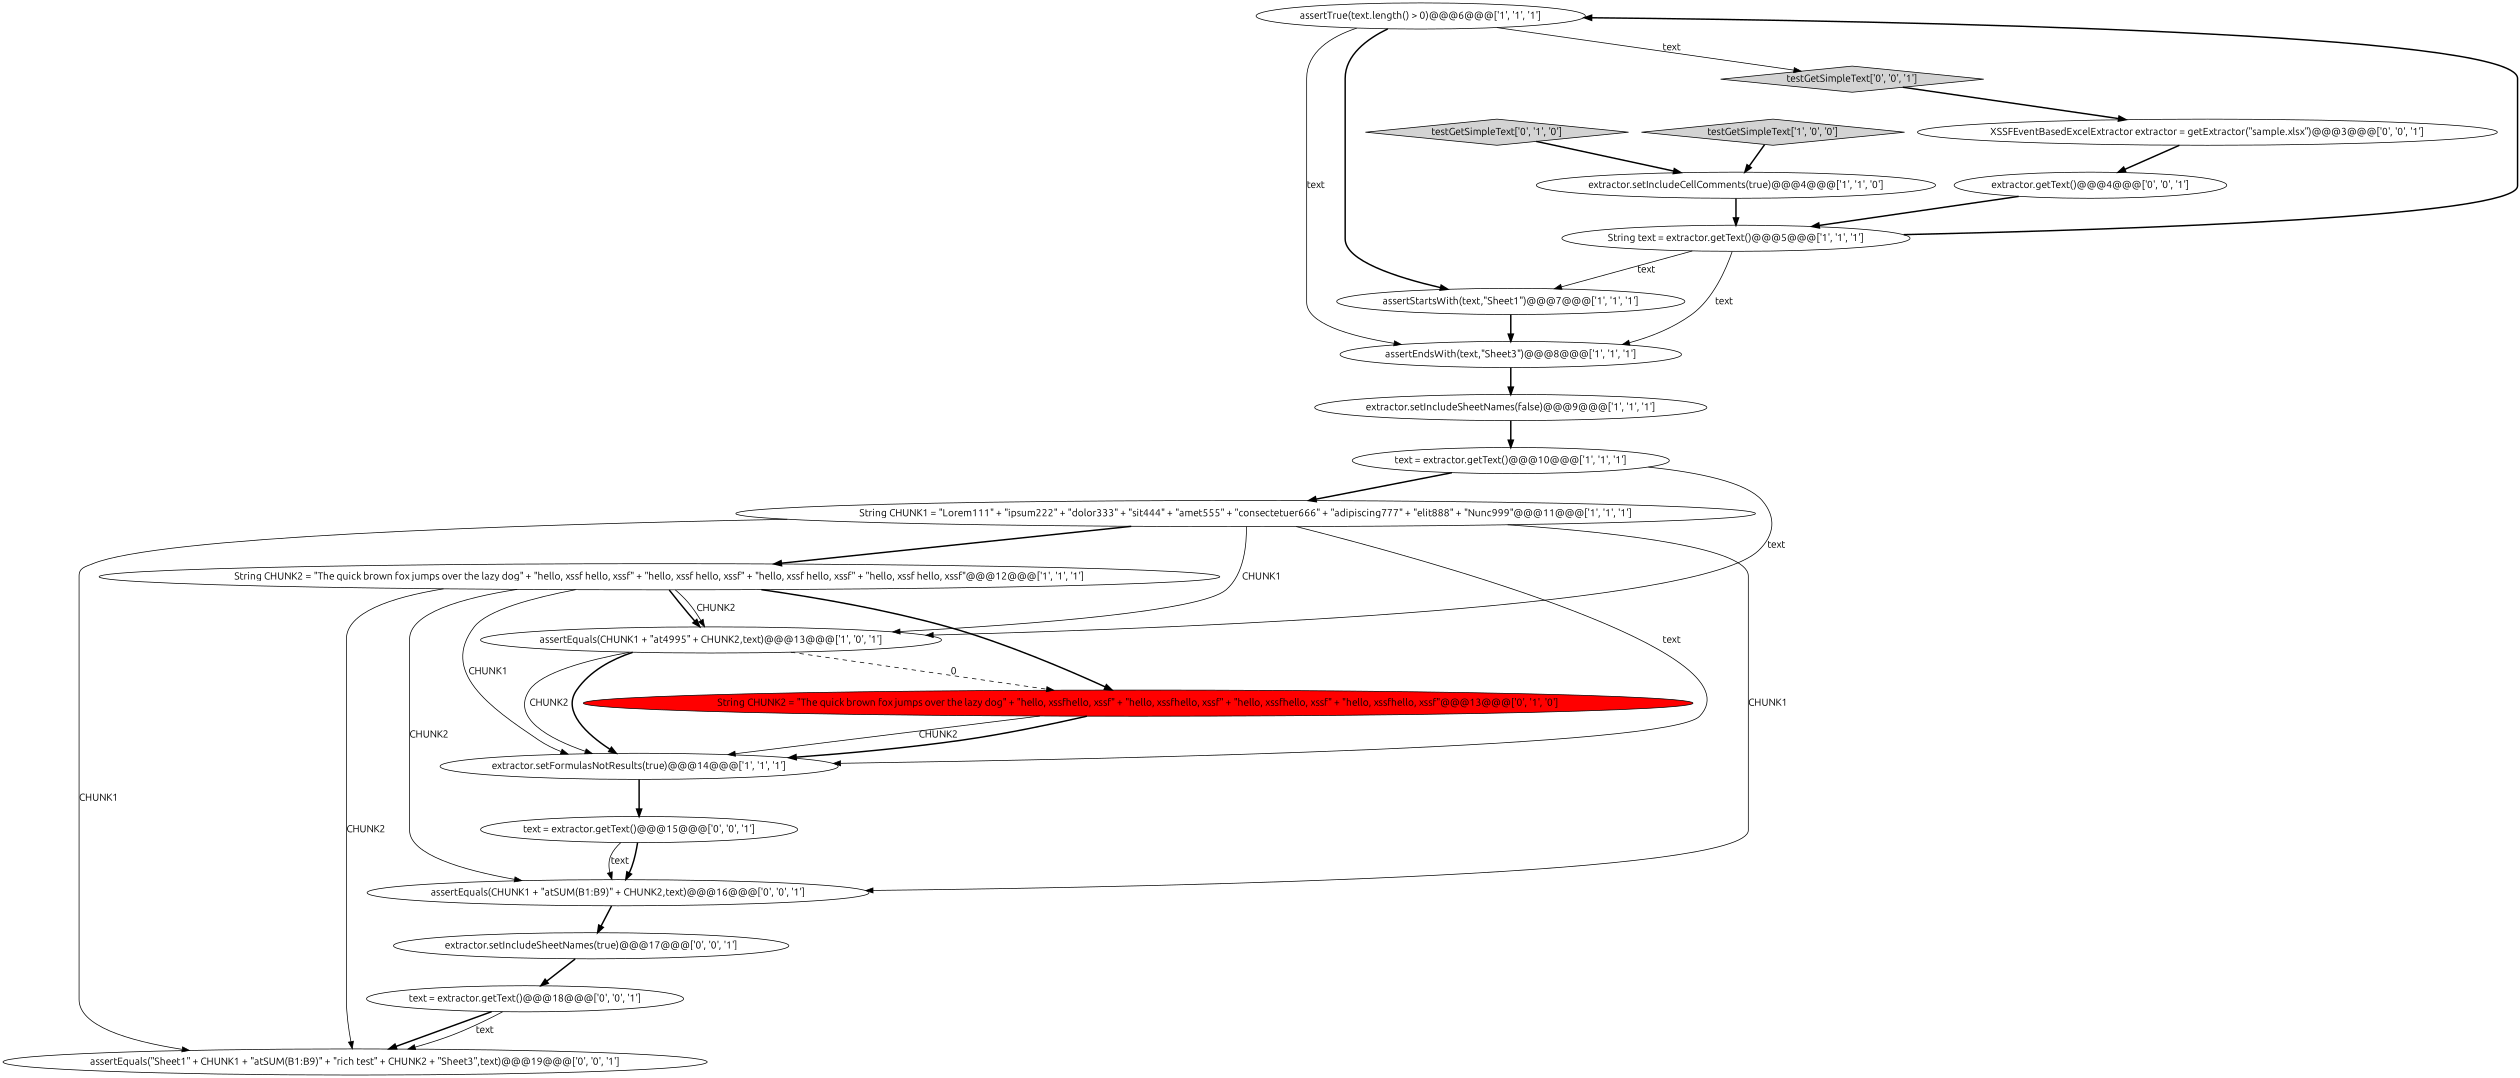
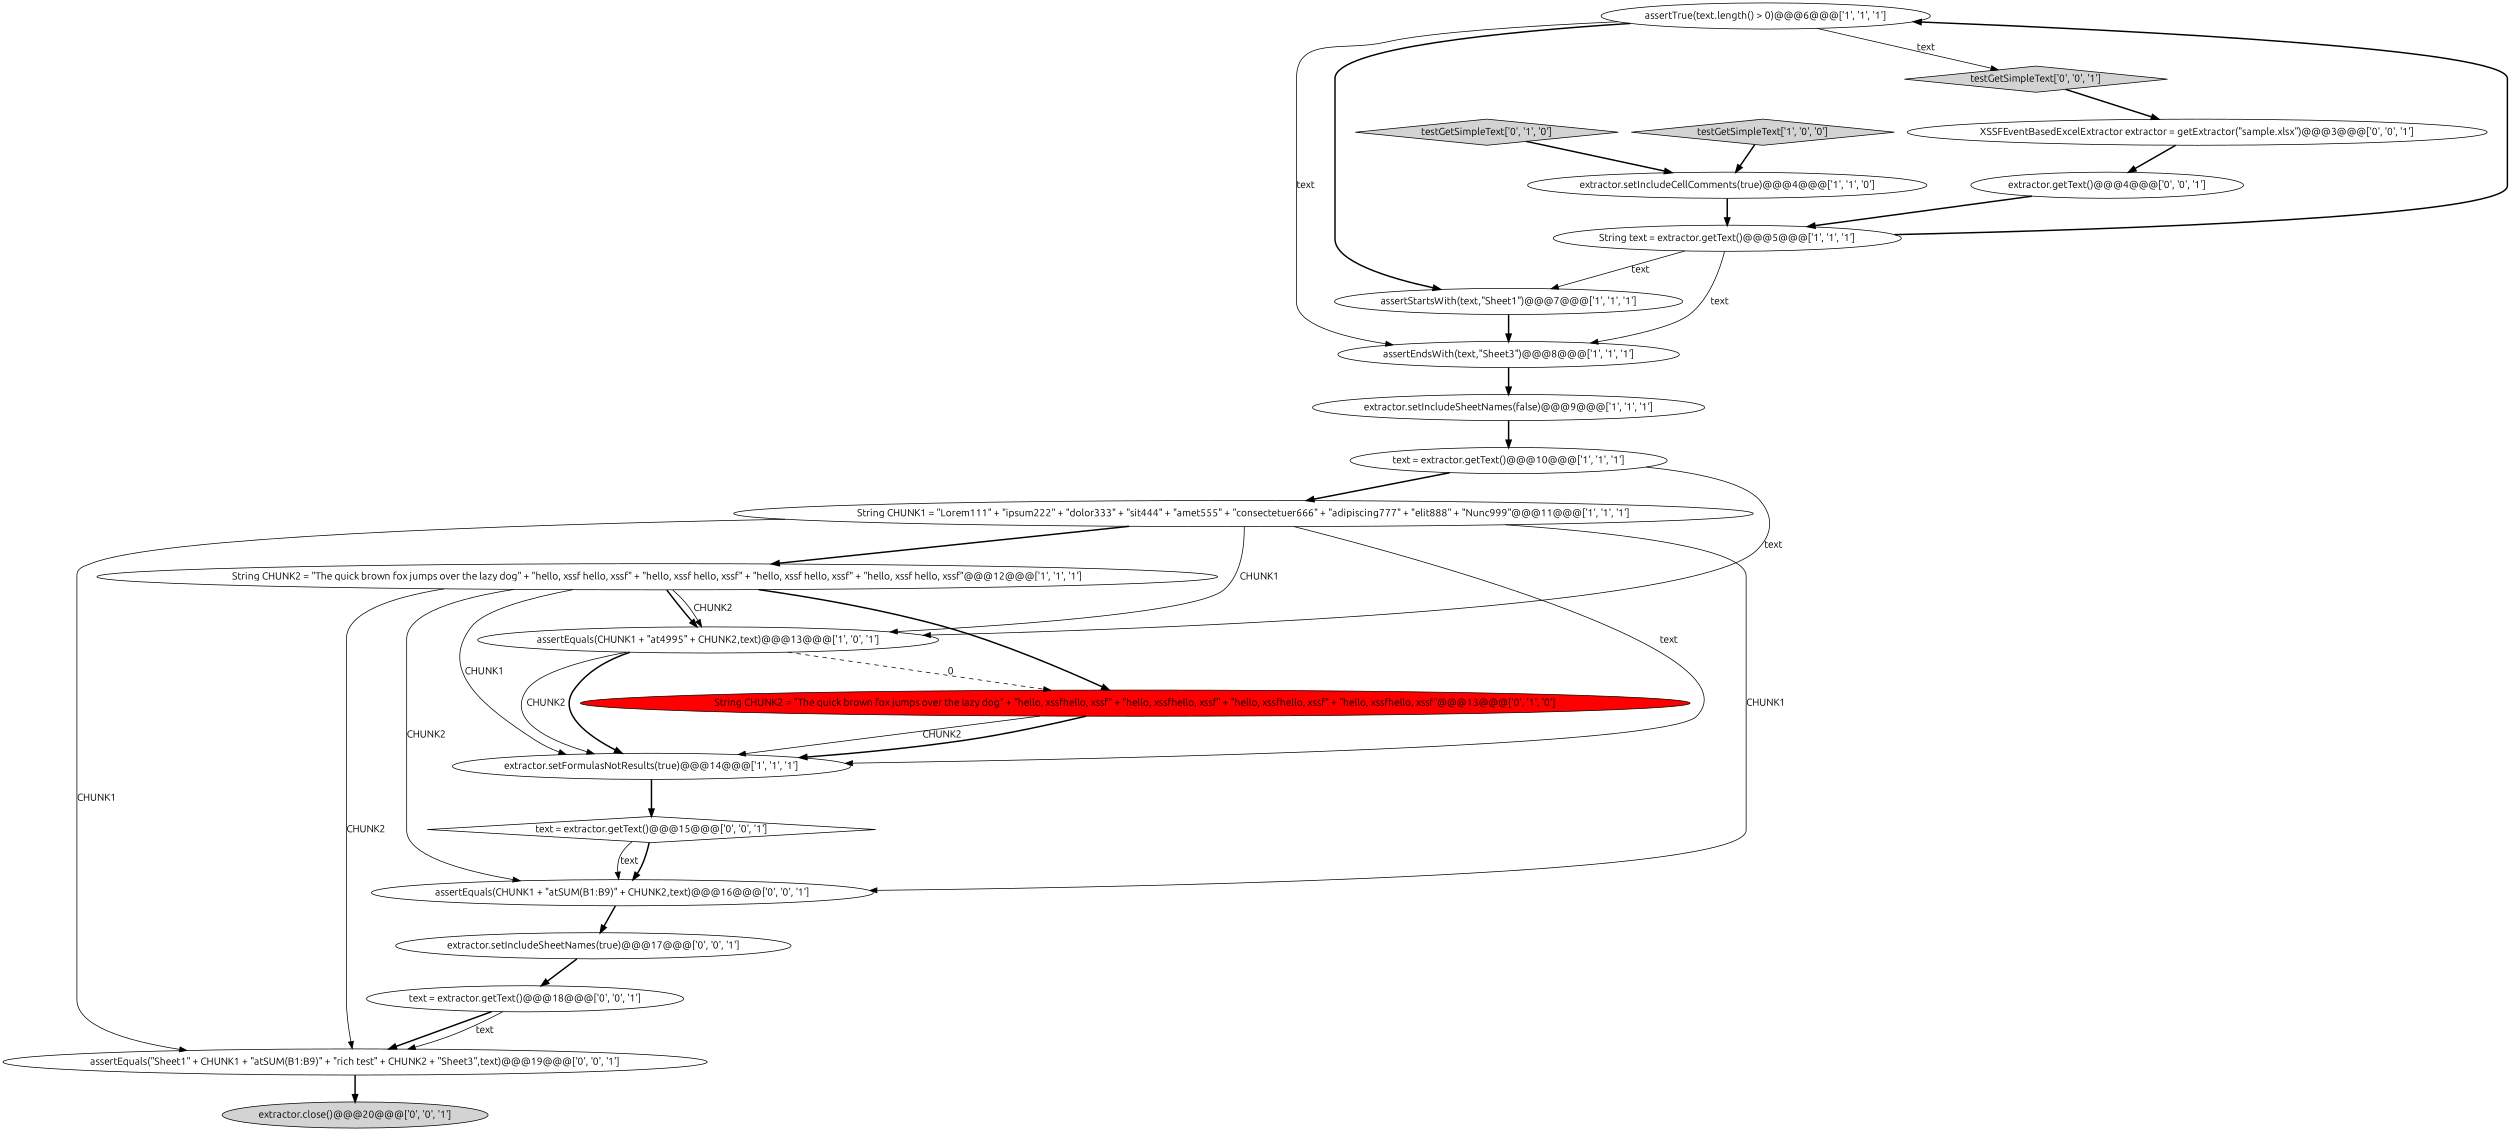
(639, 830) -> (651, 830)
none -> (355, 1115)
